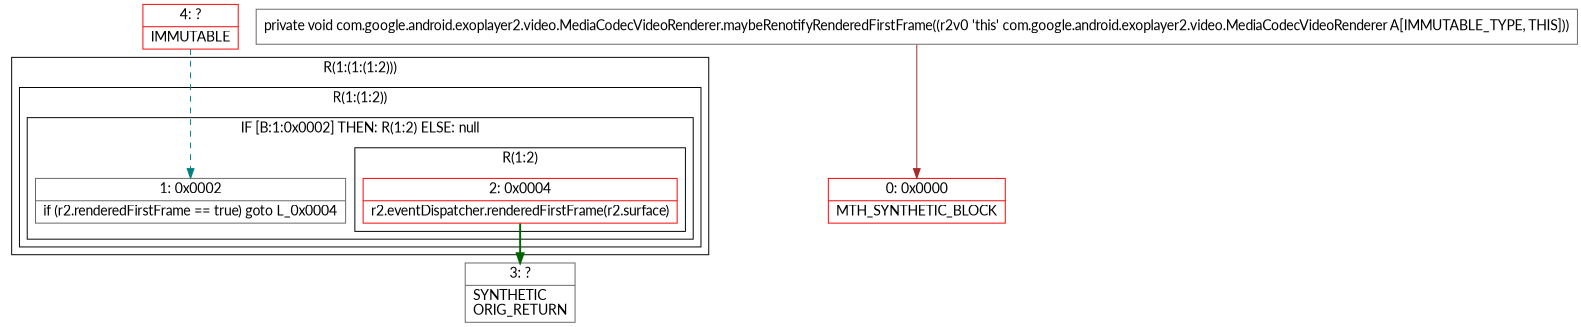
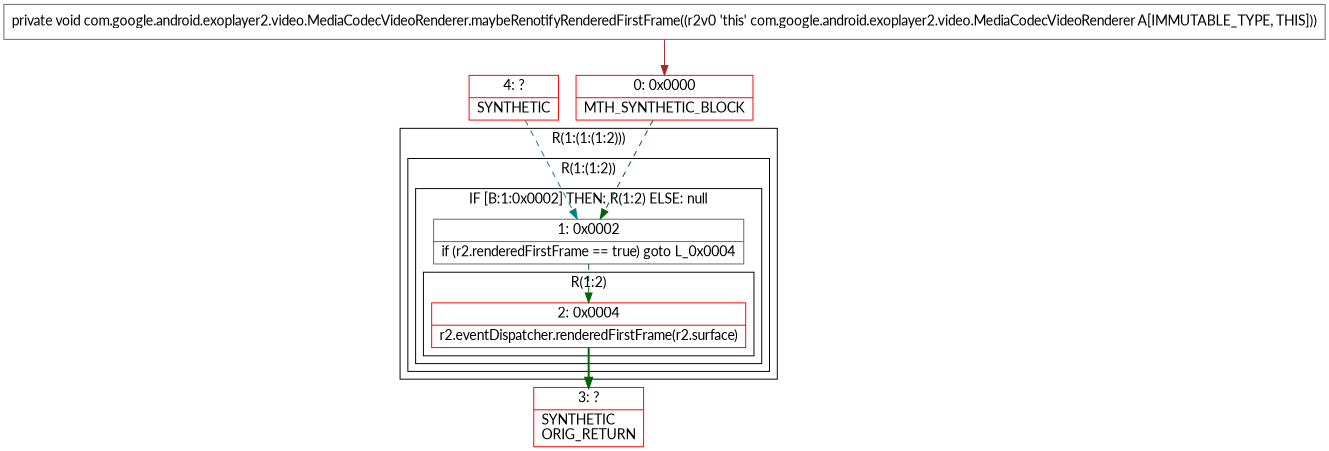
(191, 37) -> (514, 108)
none -> (629, 165)
none -> (589, 278)
(520, 293) -> (589, 417)
